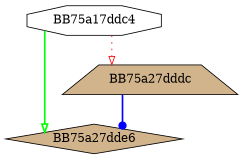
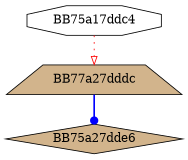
(45, 77) -> none
(150, 80) -> (94, 80)
